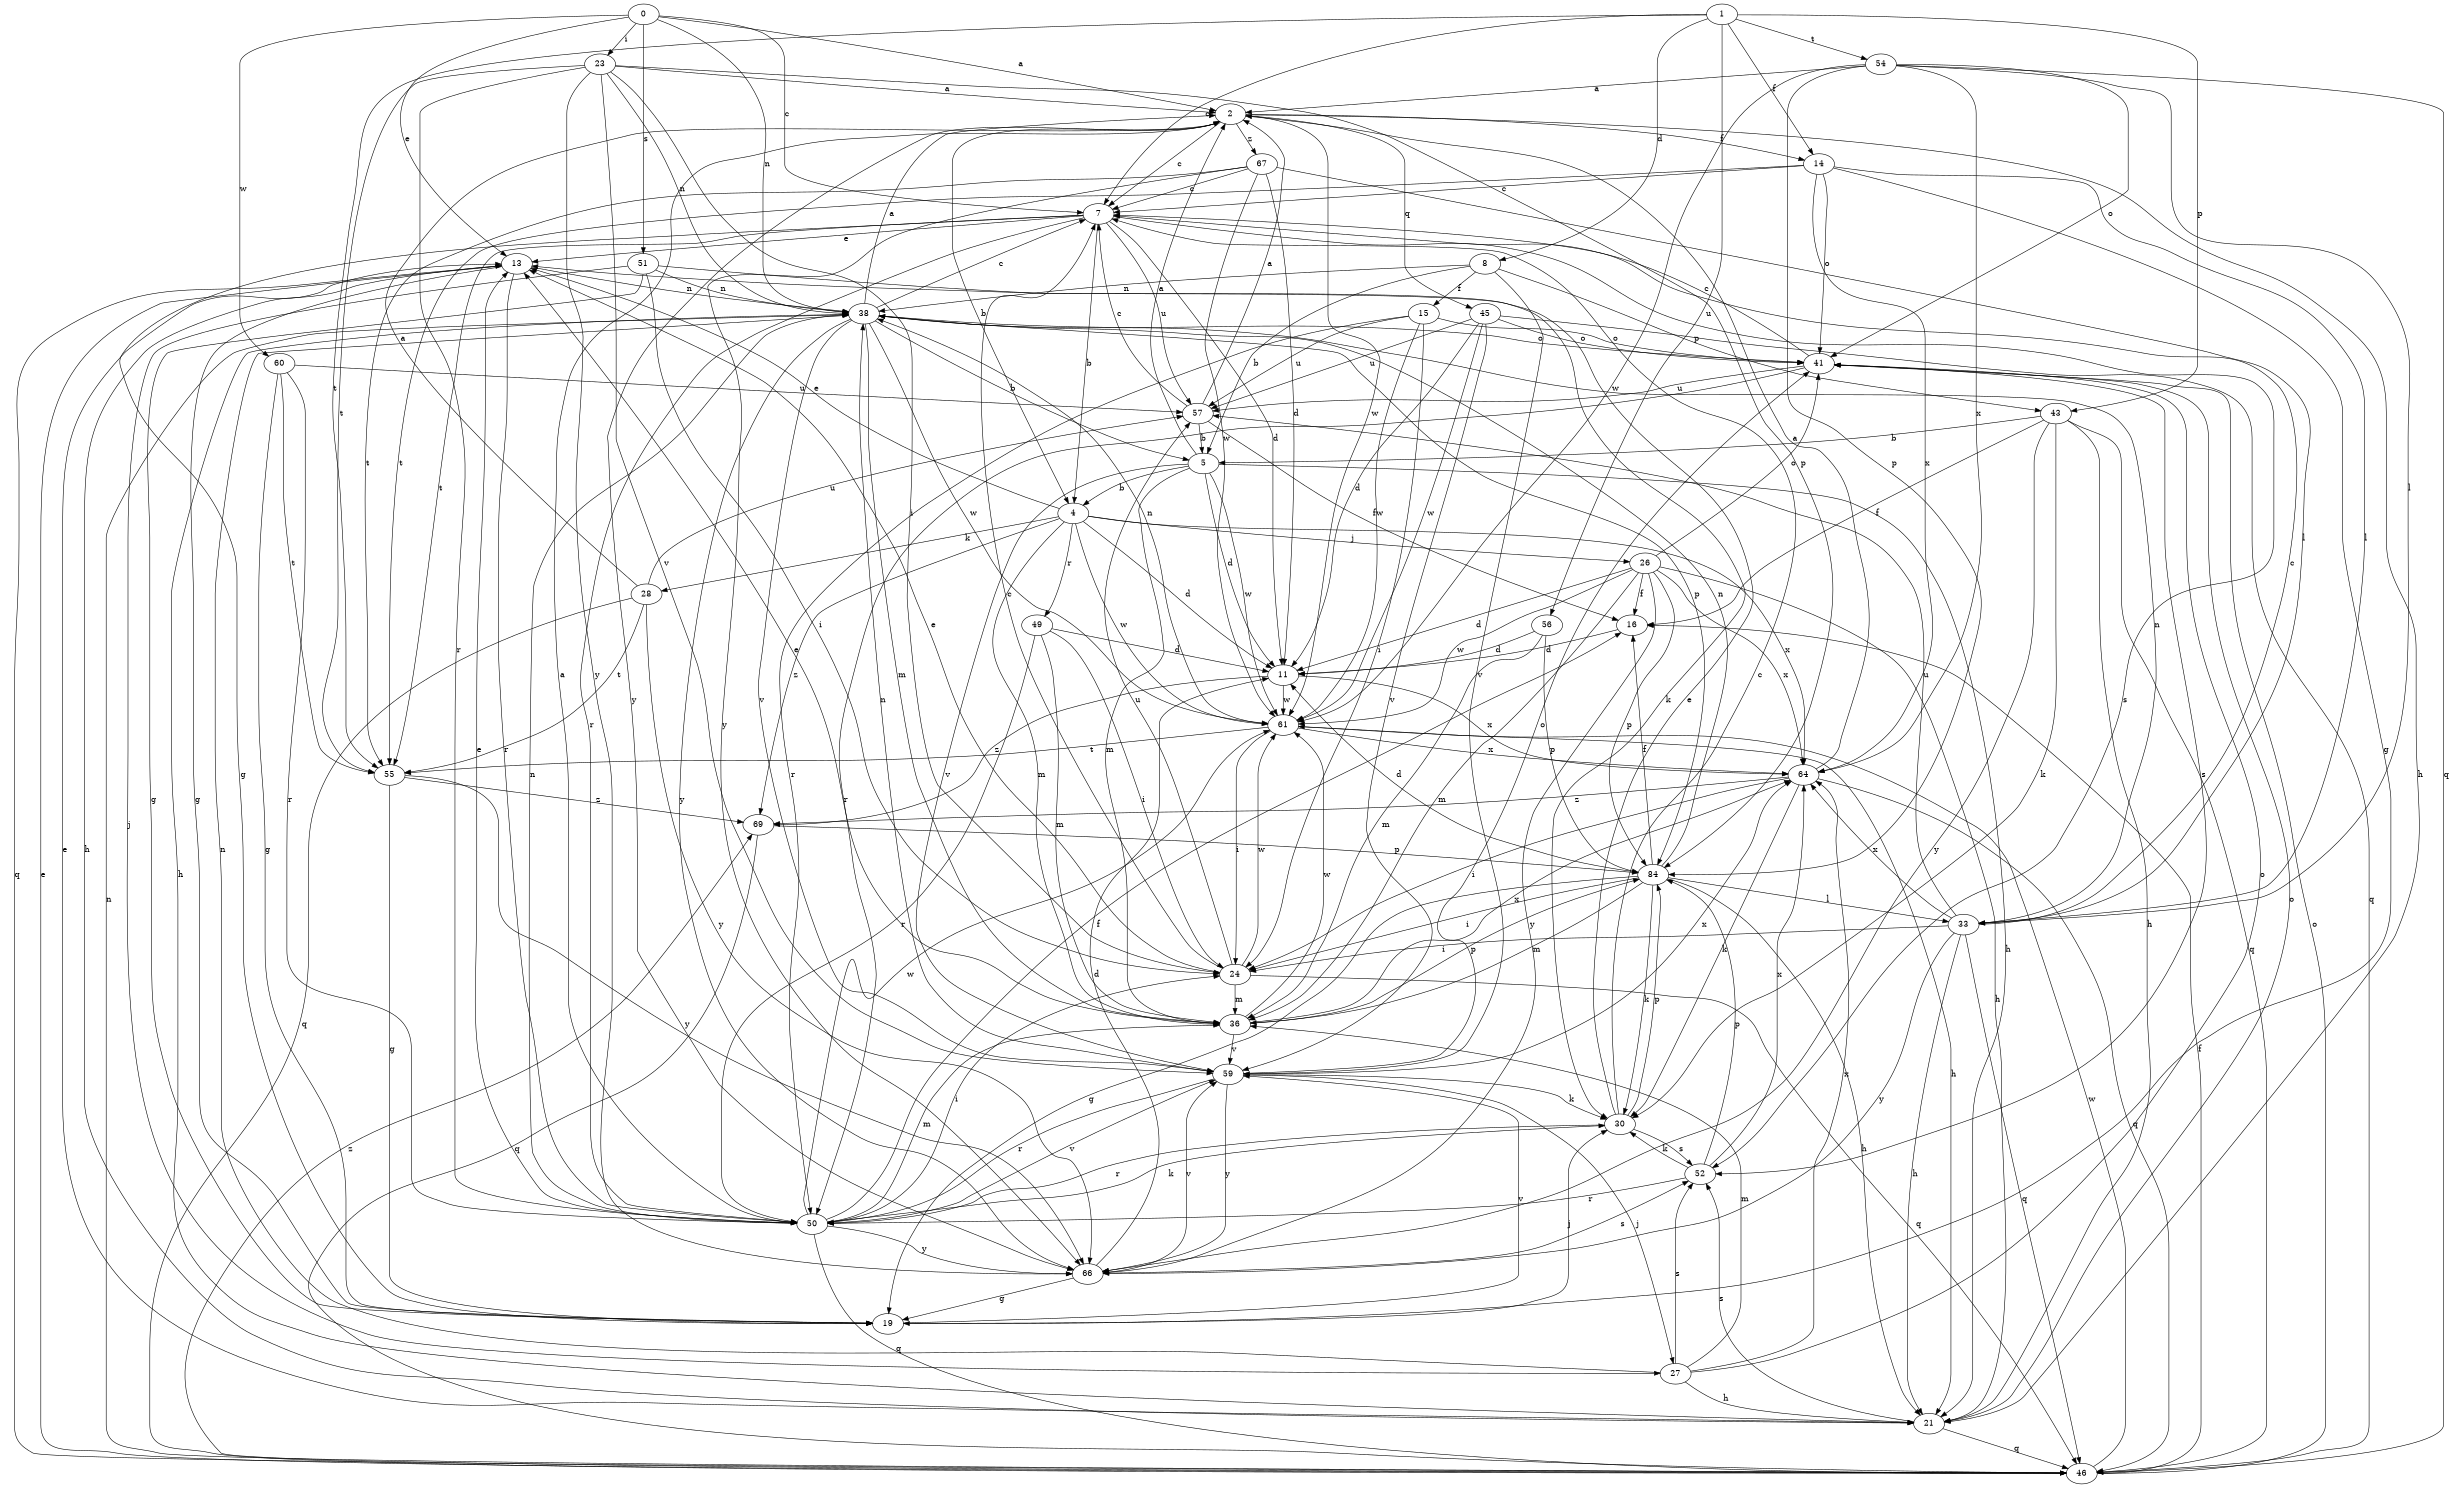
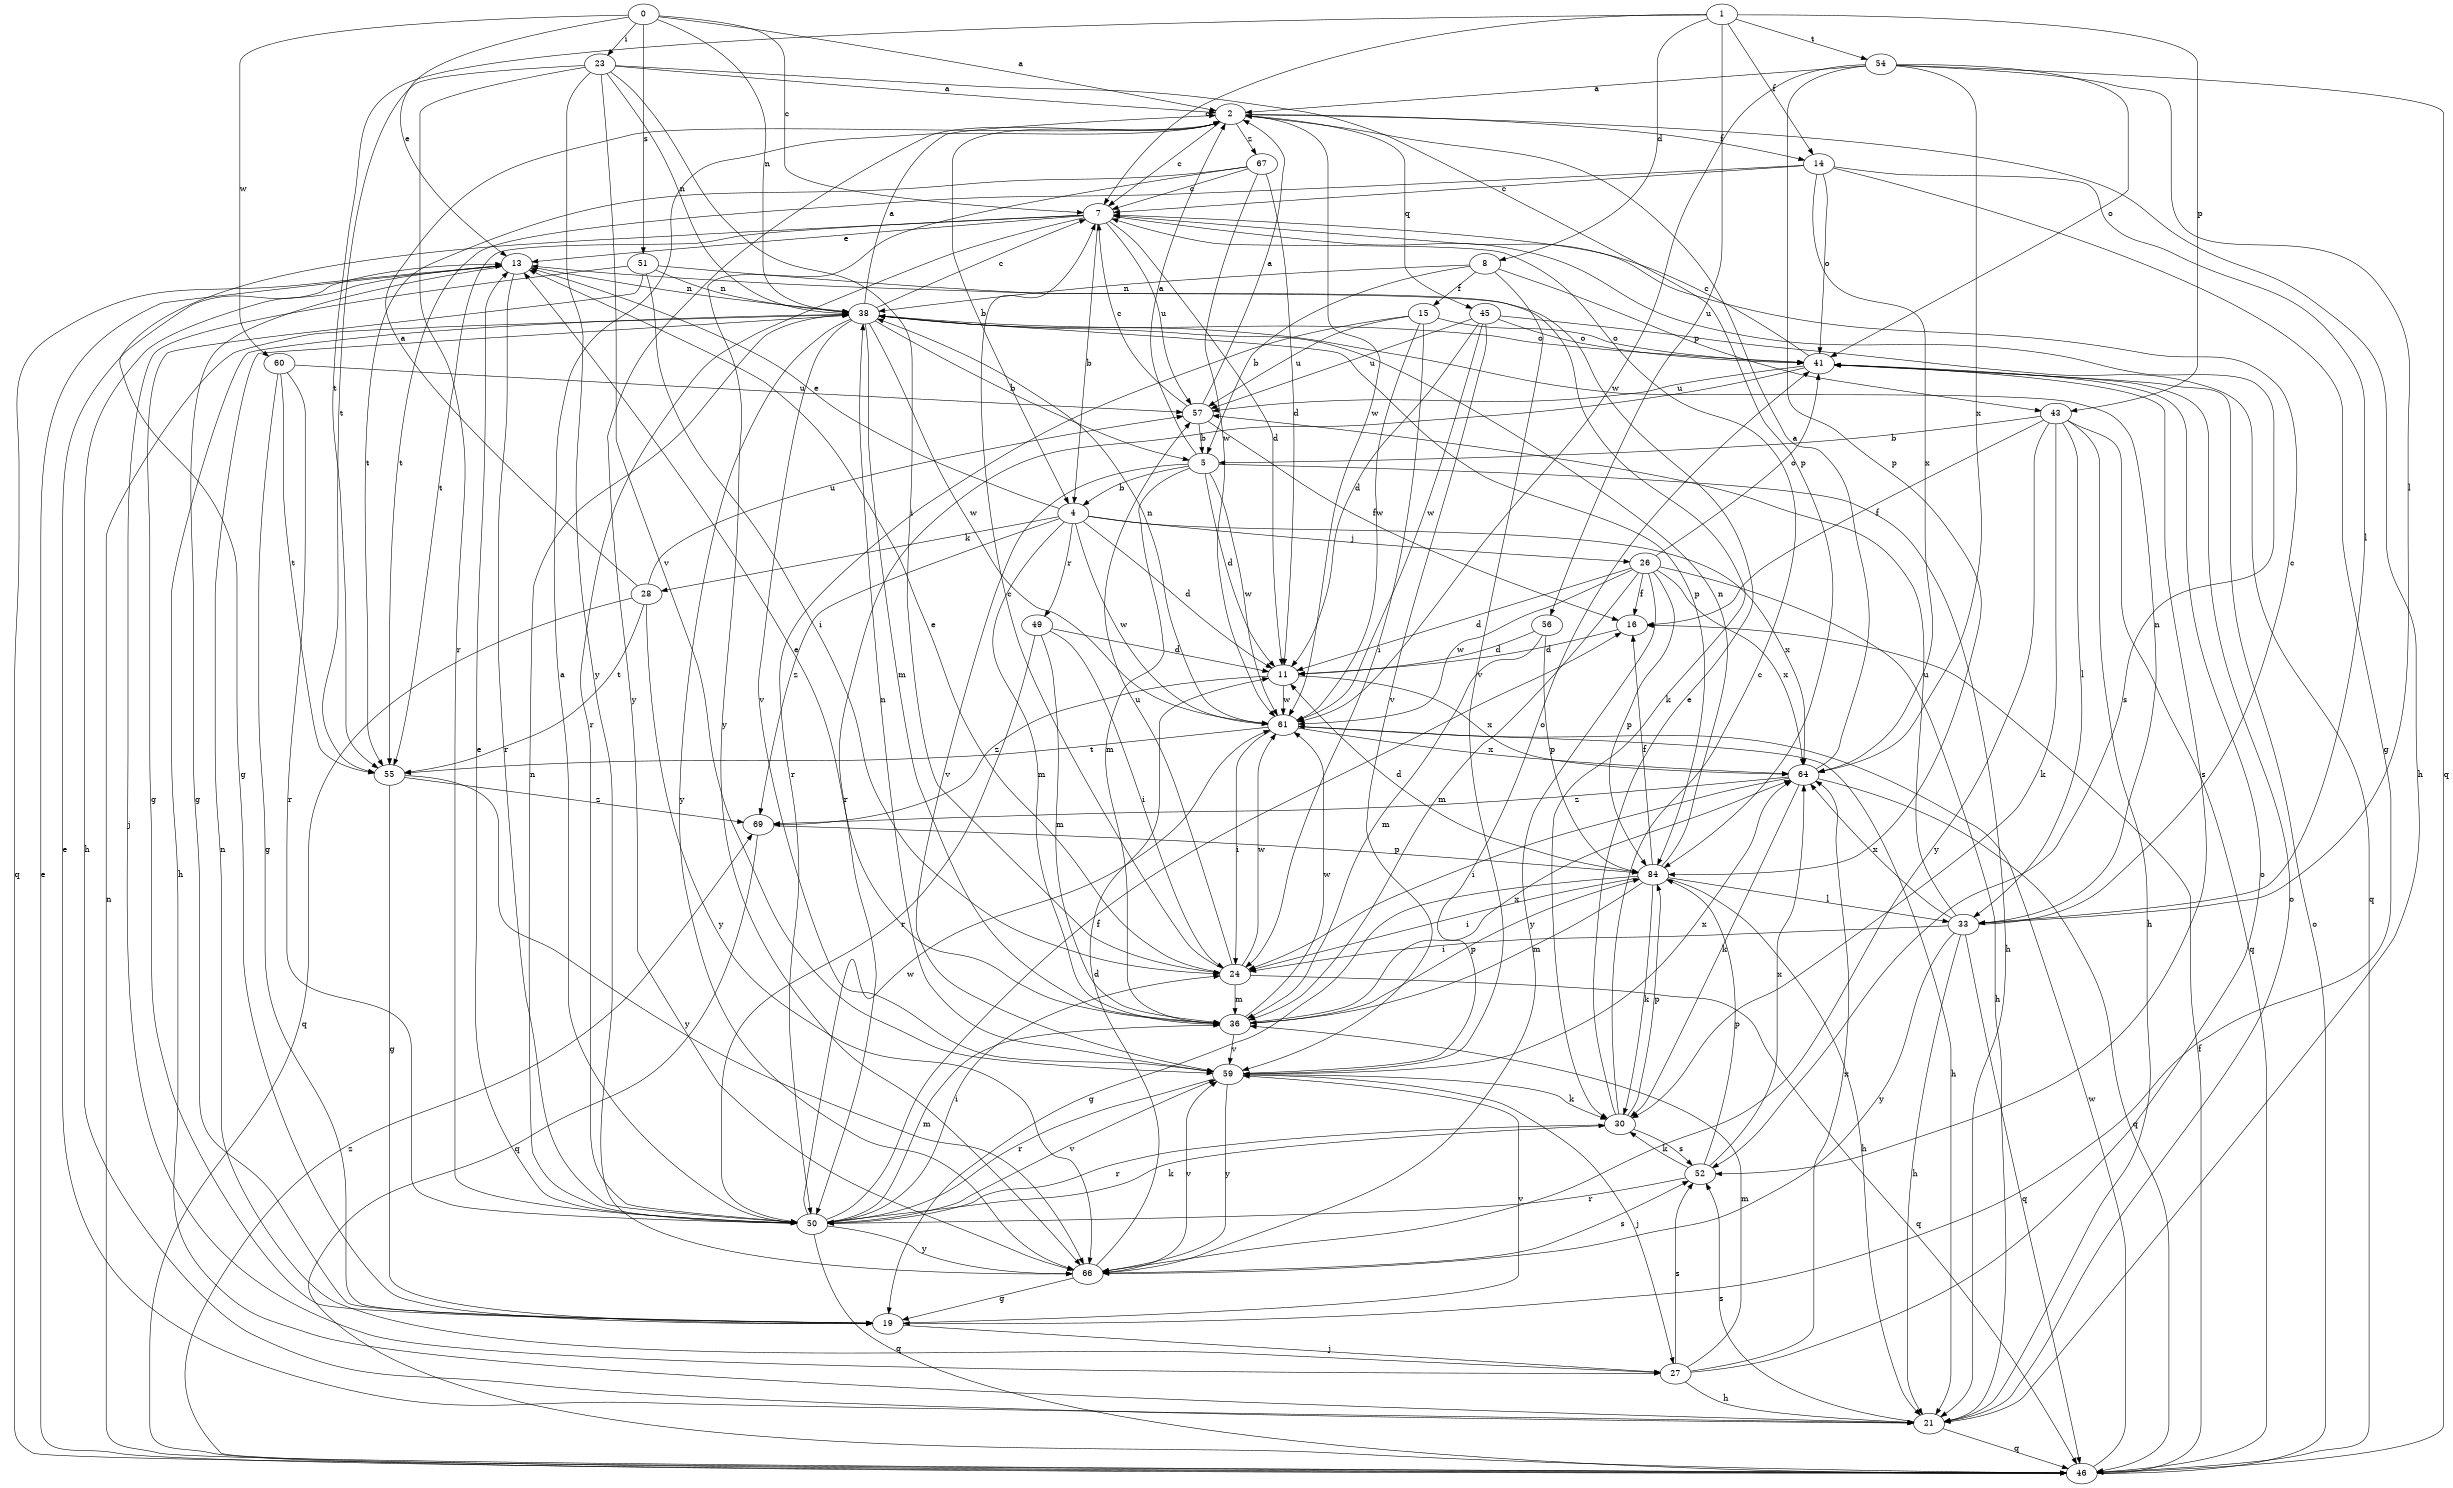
(2136, 336) -> (2081, 683)
(1321, 1319) -> (1279, 1349)
